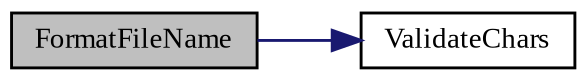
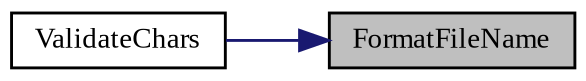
(295, 40) -> (262, 40)
